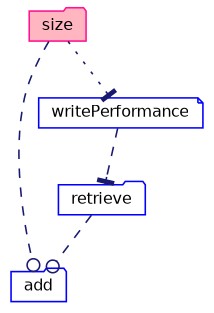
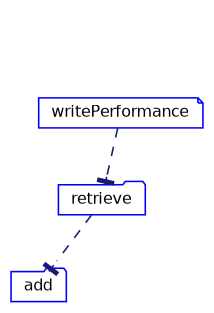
(58, 26) -> none
(74, 238) -> (74, 238)
